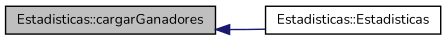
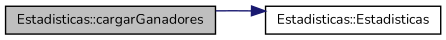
(248, 29) -> (233, 11)
